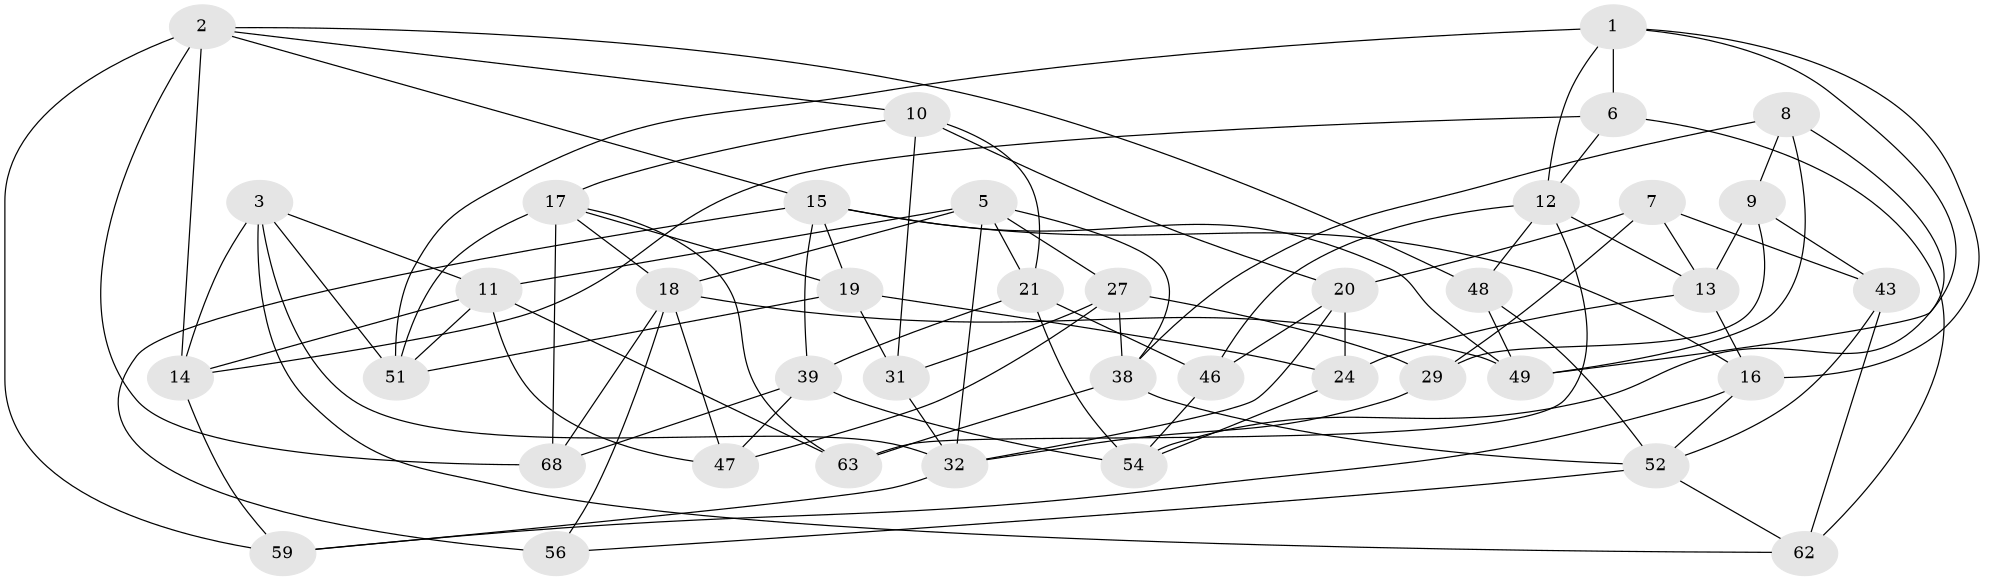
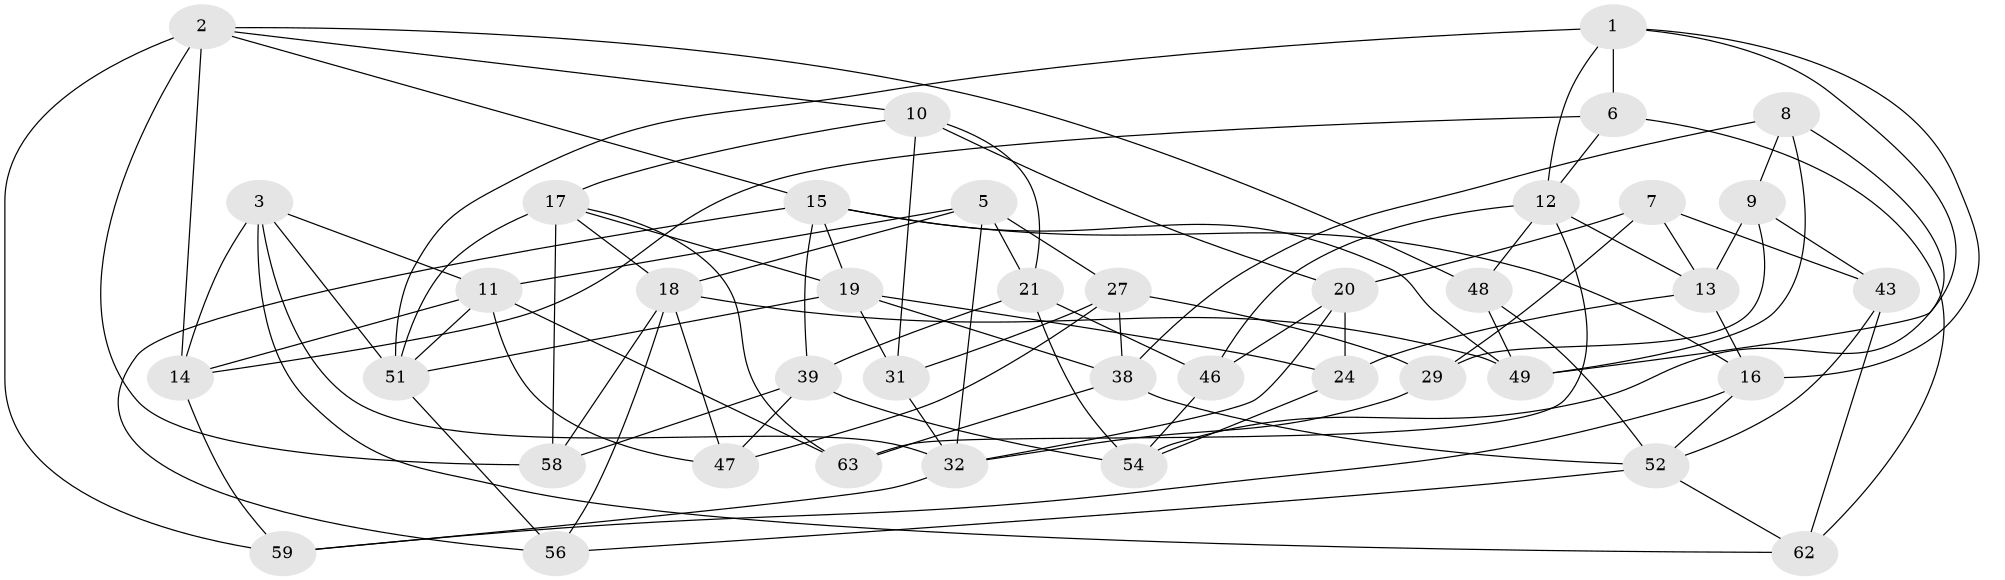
(1138, 250) -> (986, 334)
(552, 466) -> (552, 466)
none -> (482, 473)
